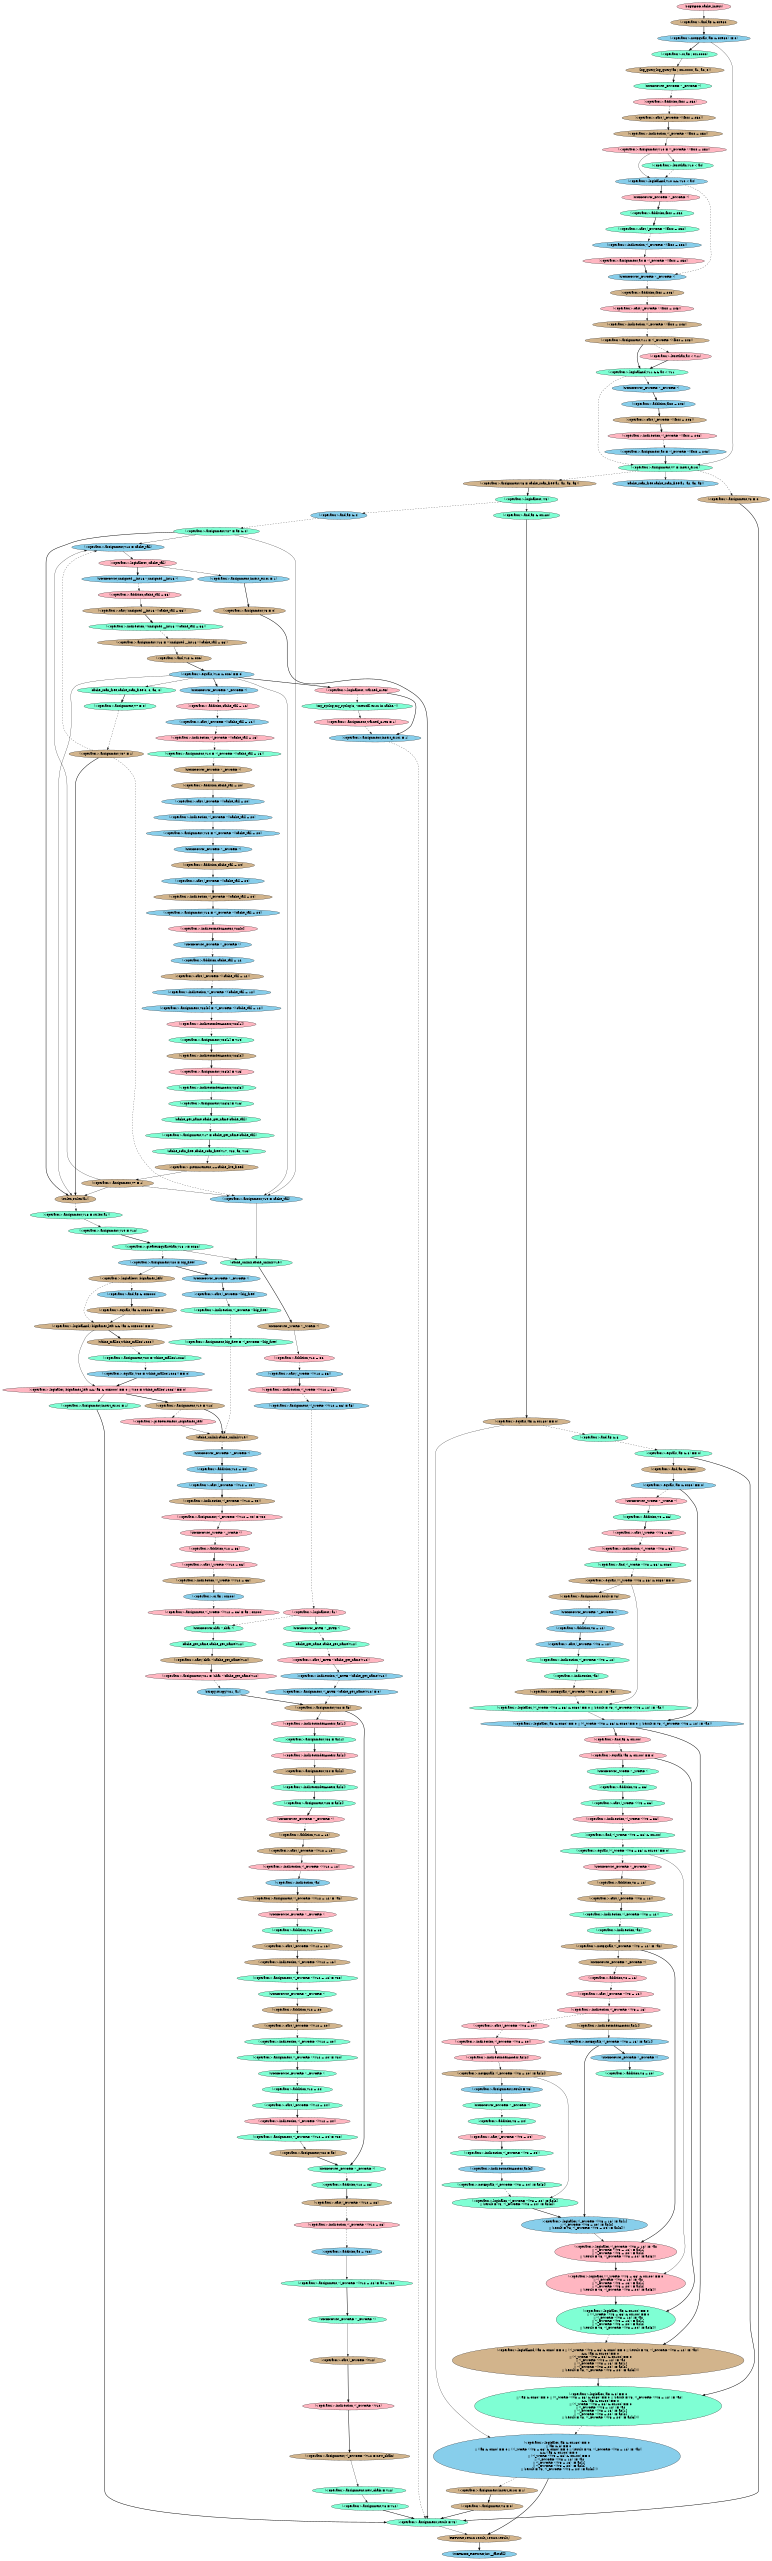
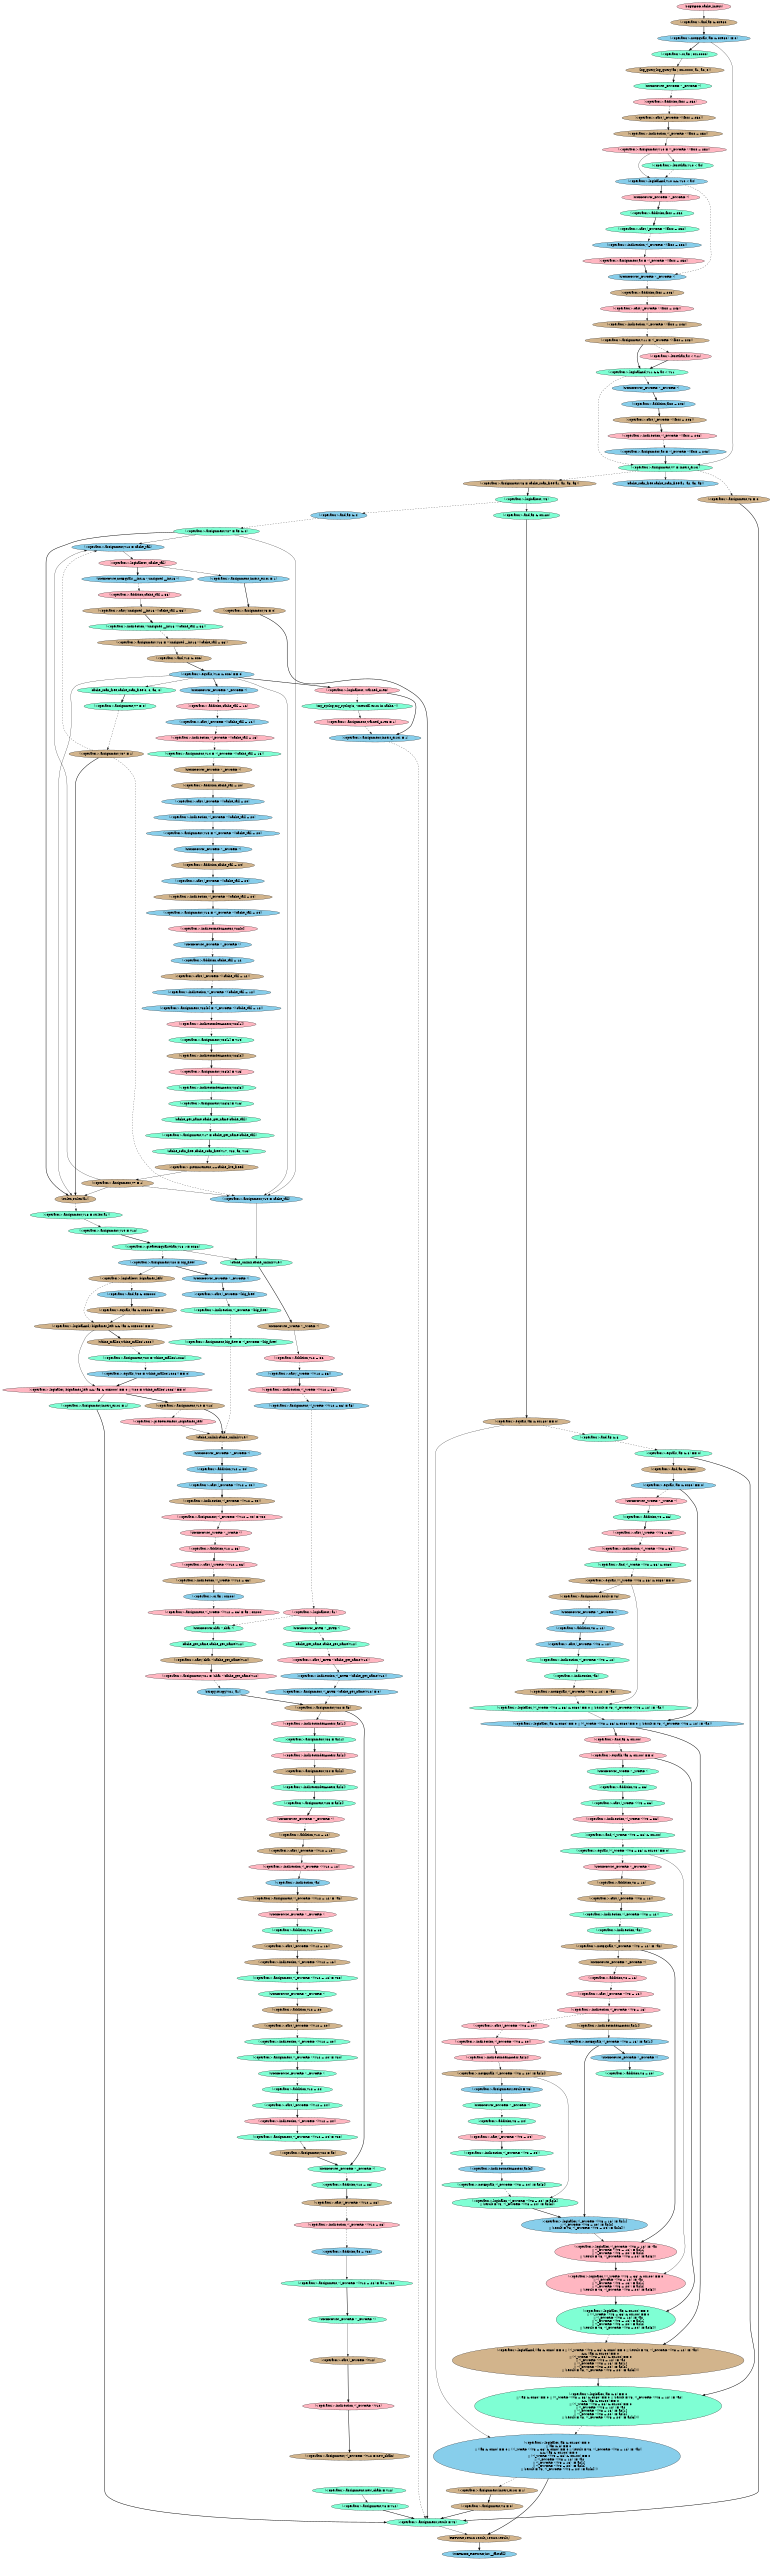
(138, 579) -> (138, 579)
(354, 2472) -> none
